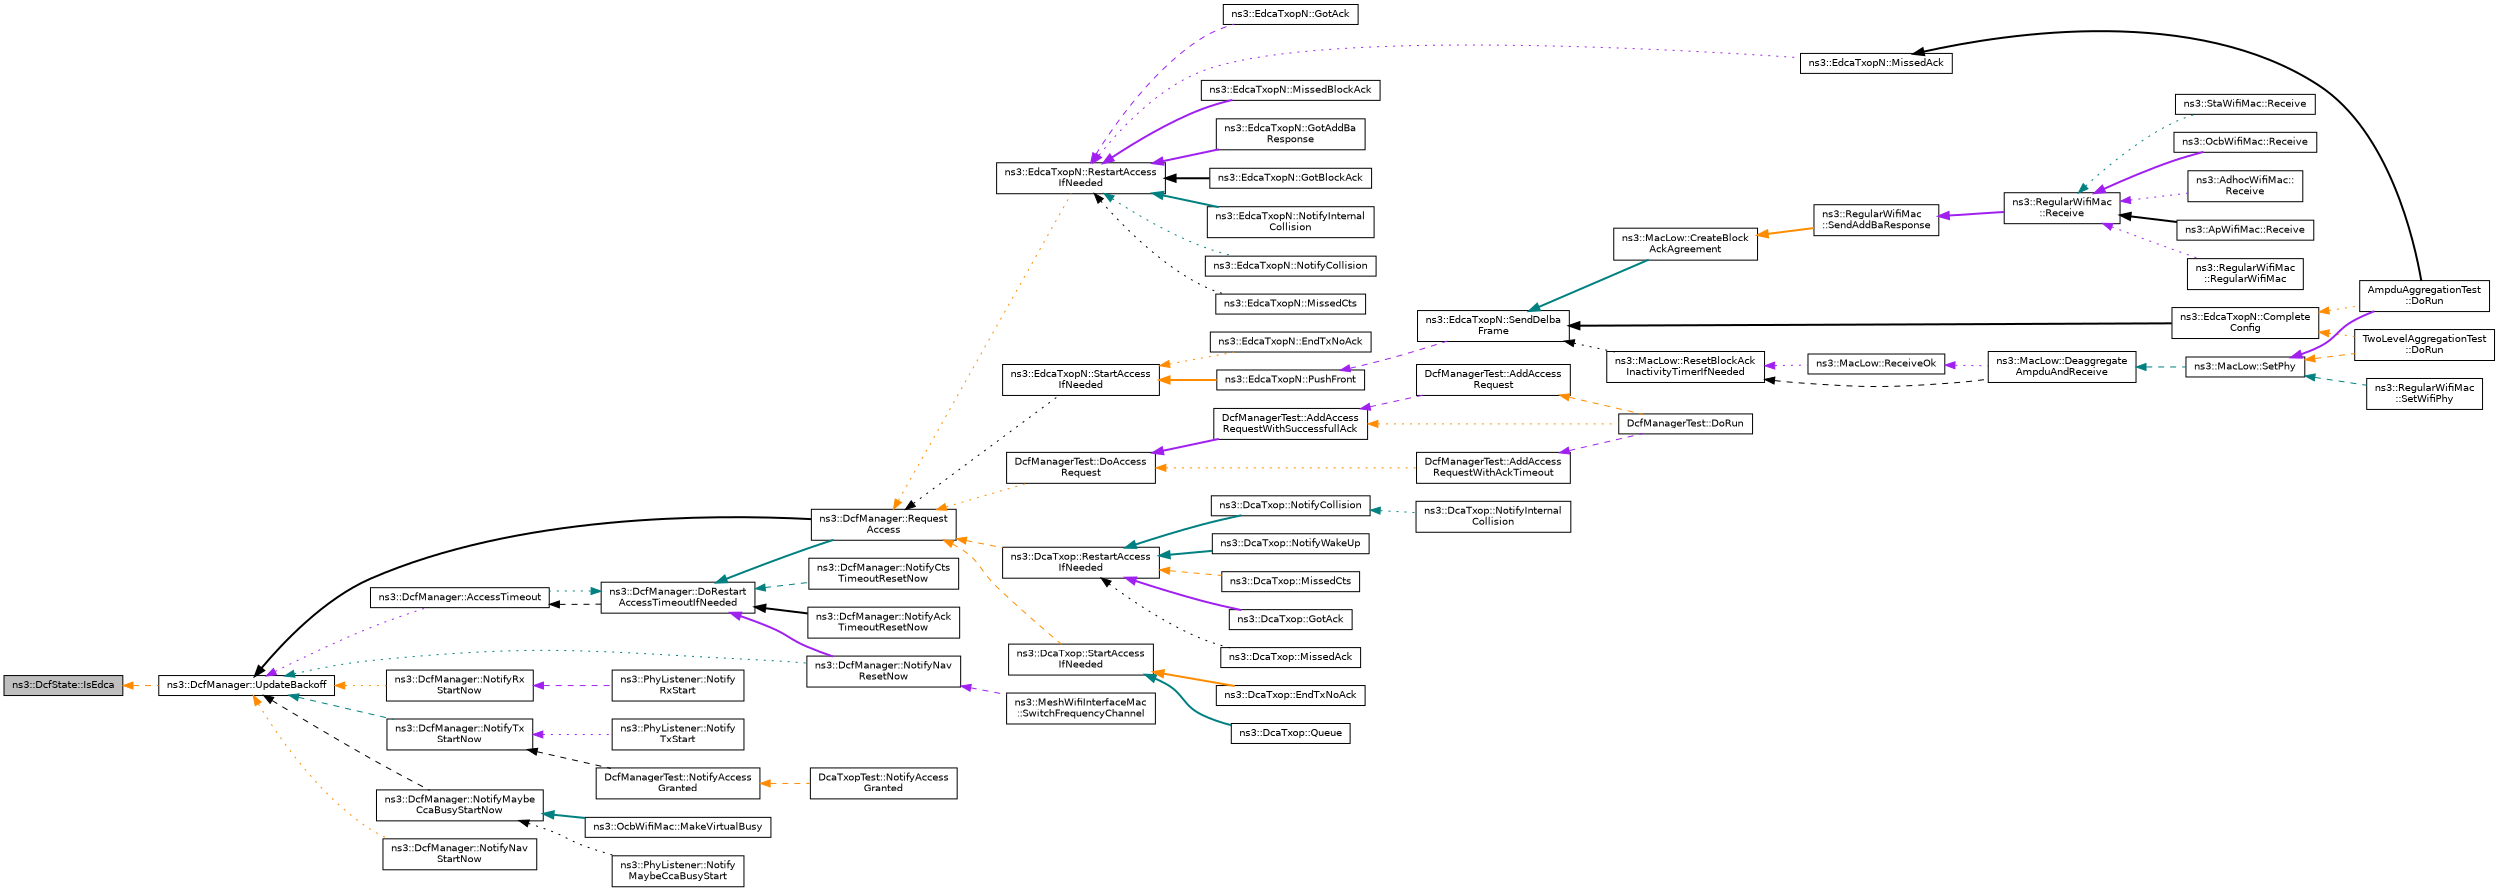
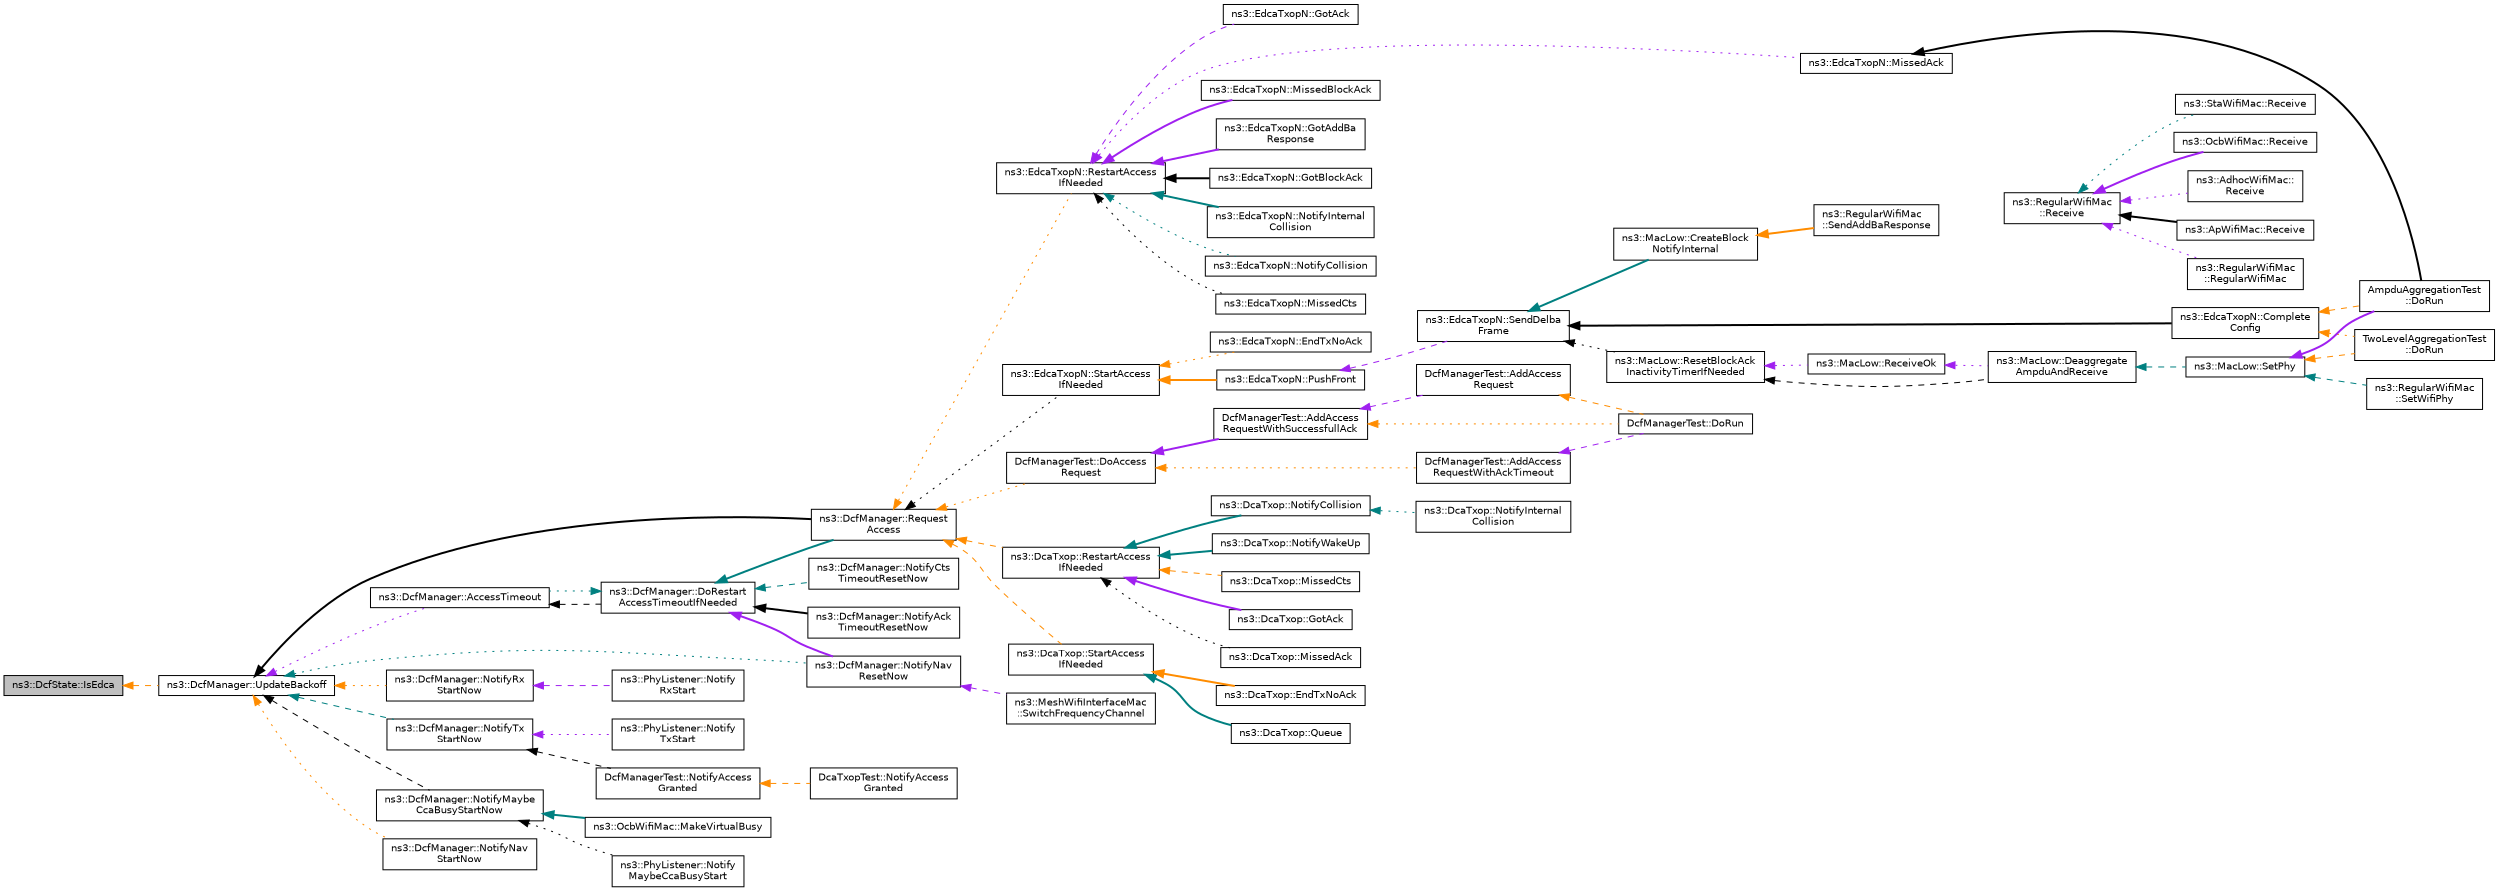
(1977, 214) -> none
(1686, 244) -> (1686, 244)
(2344, 308) -> (2344, 308)
